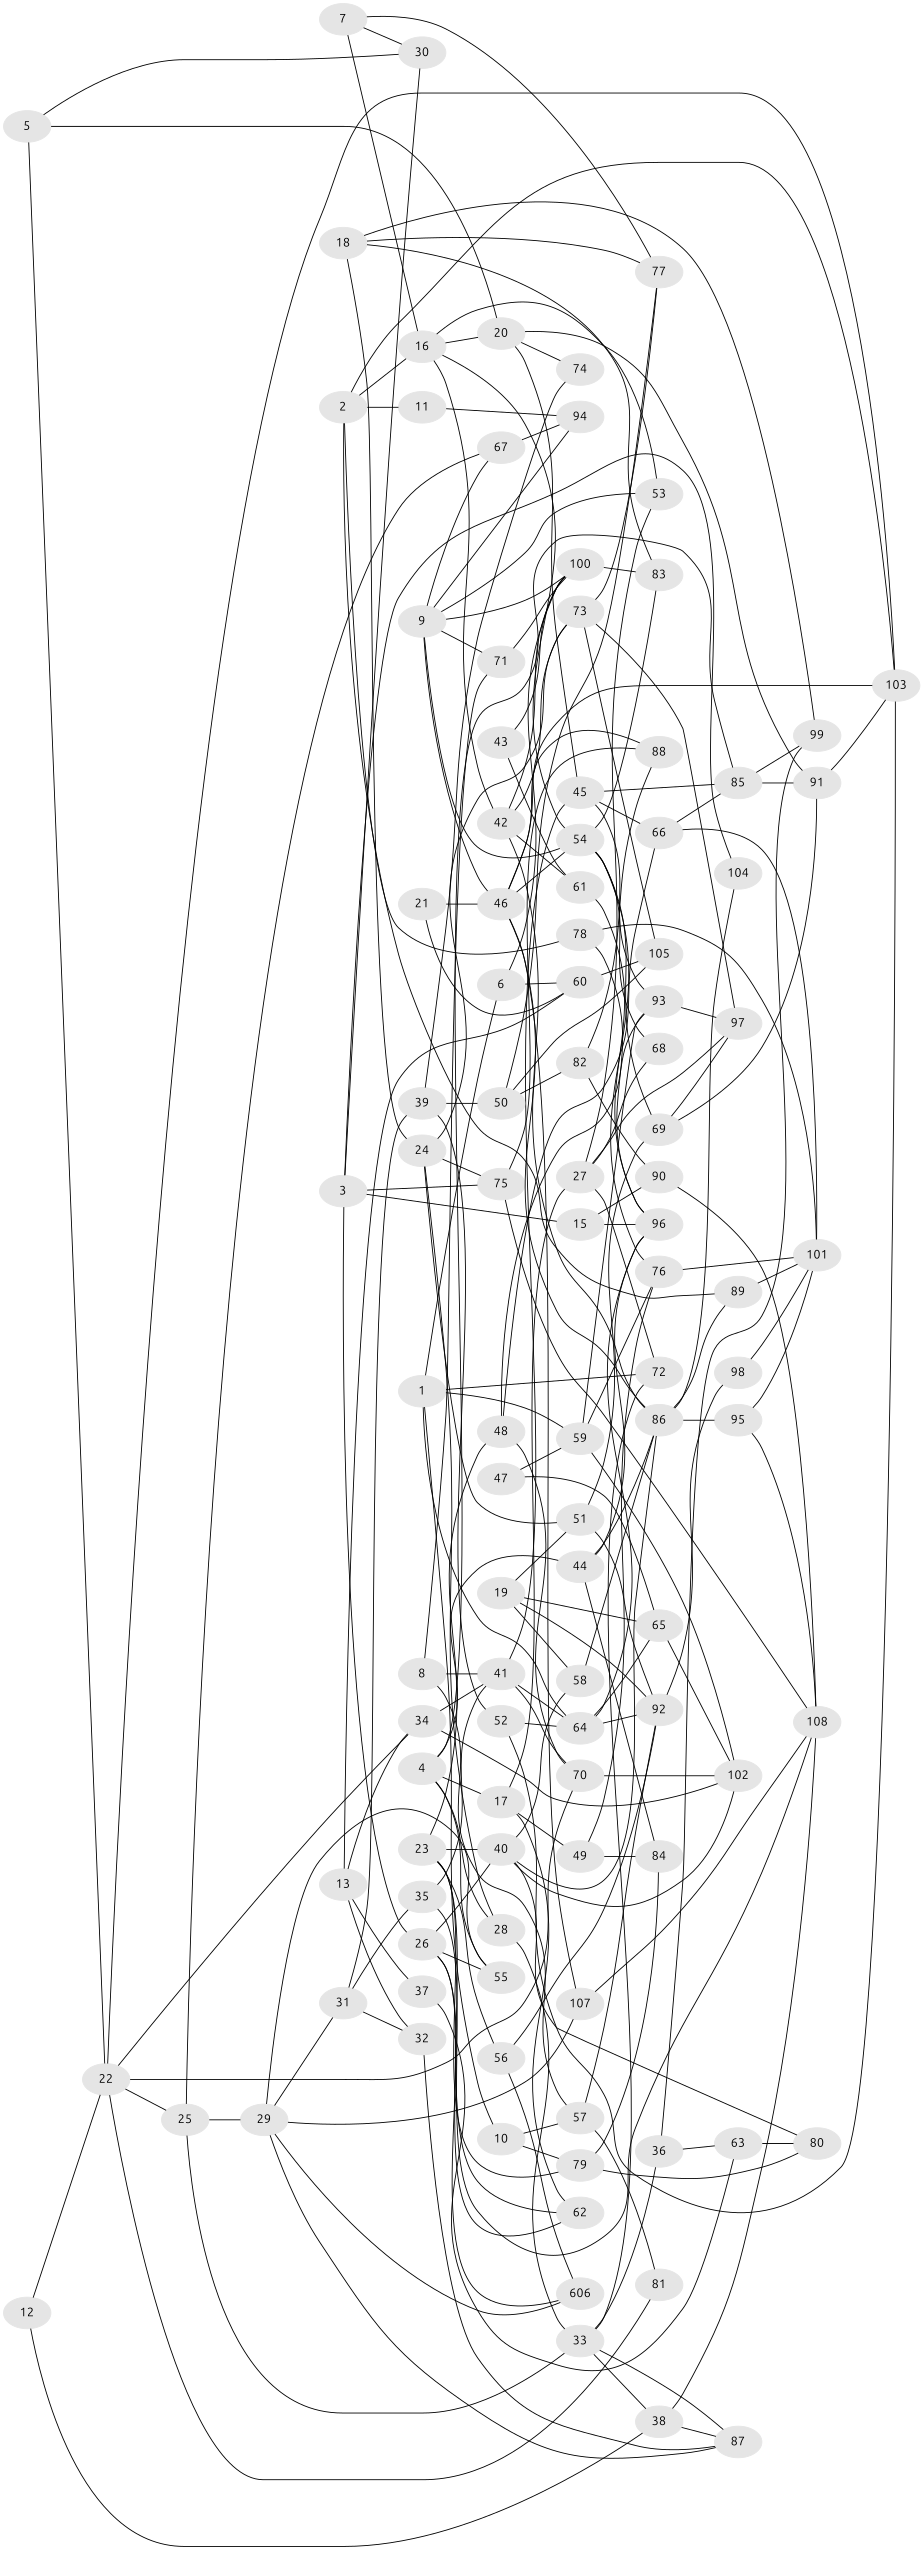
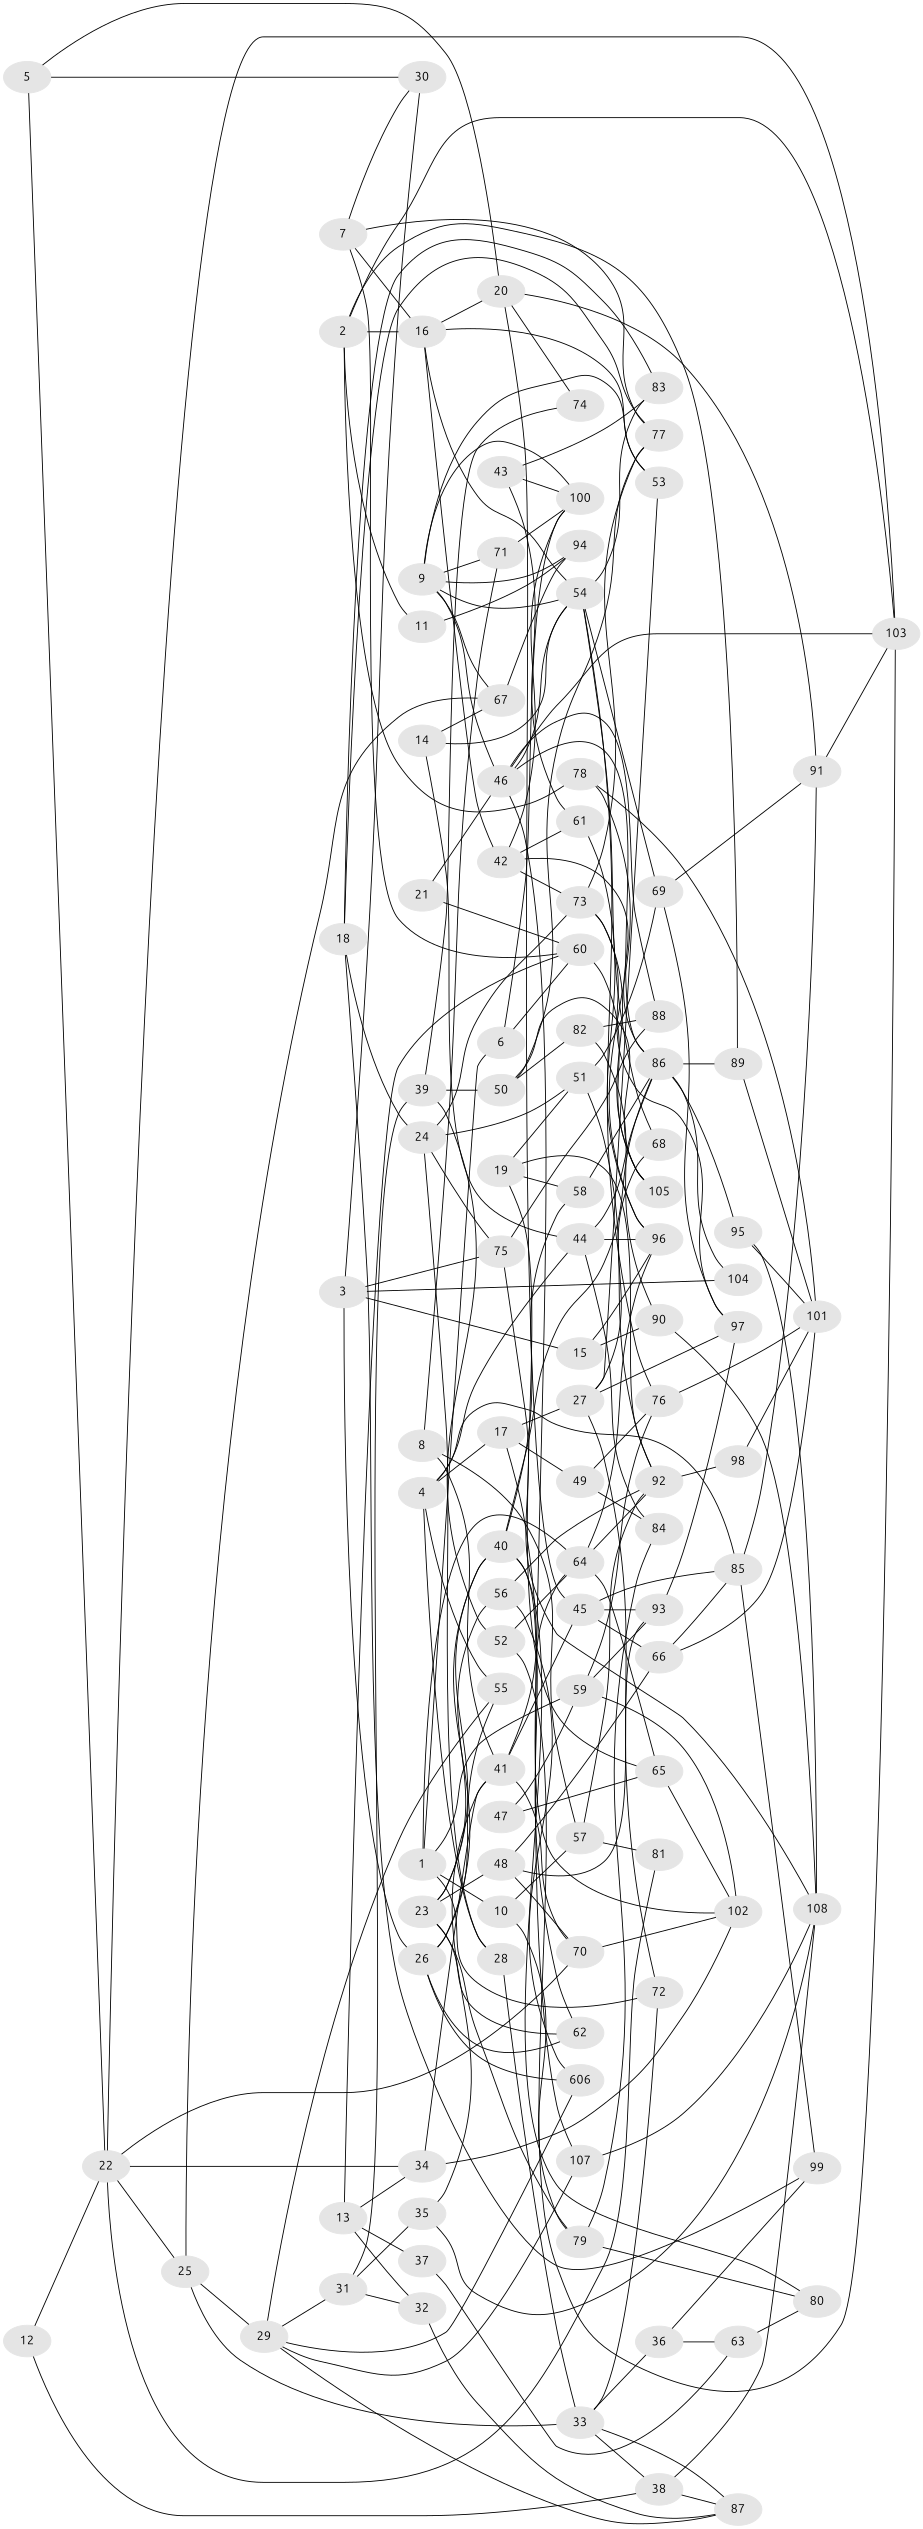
(623, 570) -> (586, 439)
none -> (371, 648)
none -> (422, 741)
